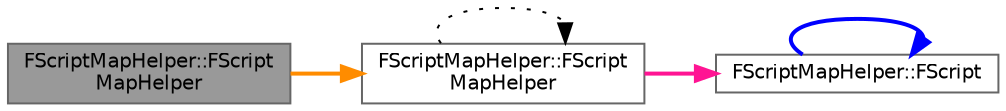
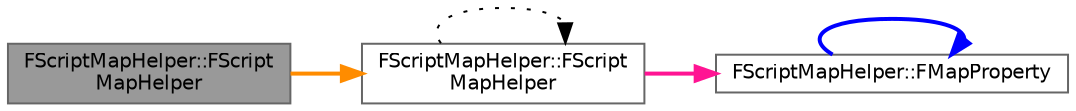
(857, 74) -> (892, 74)
